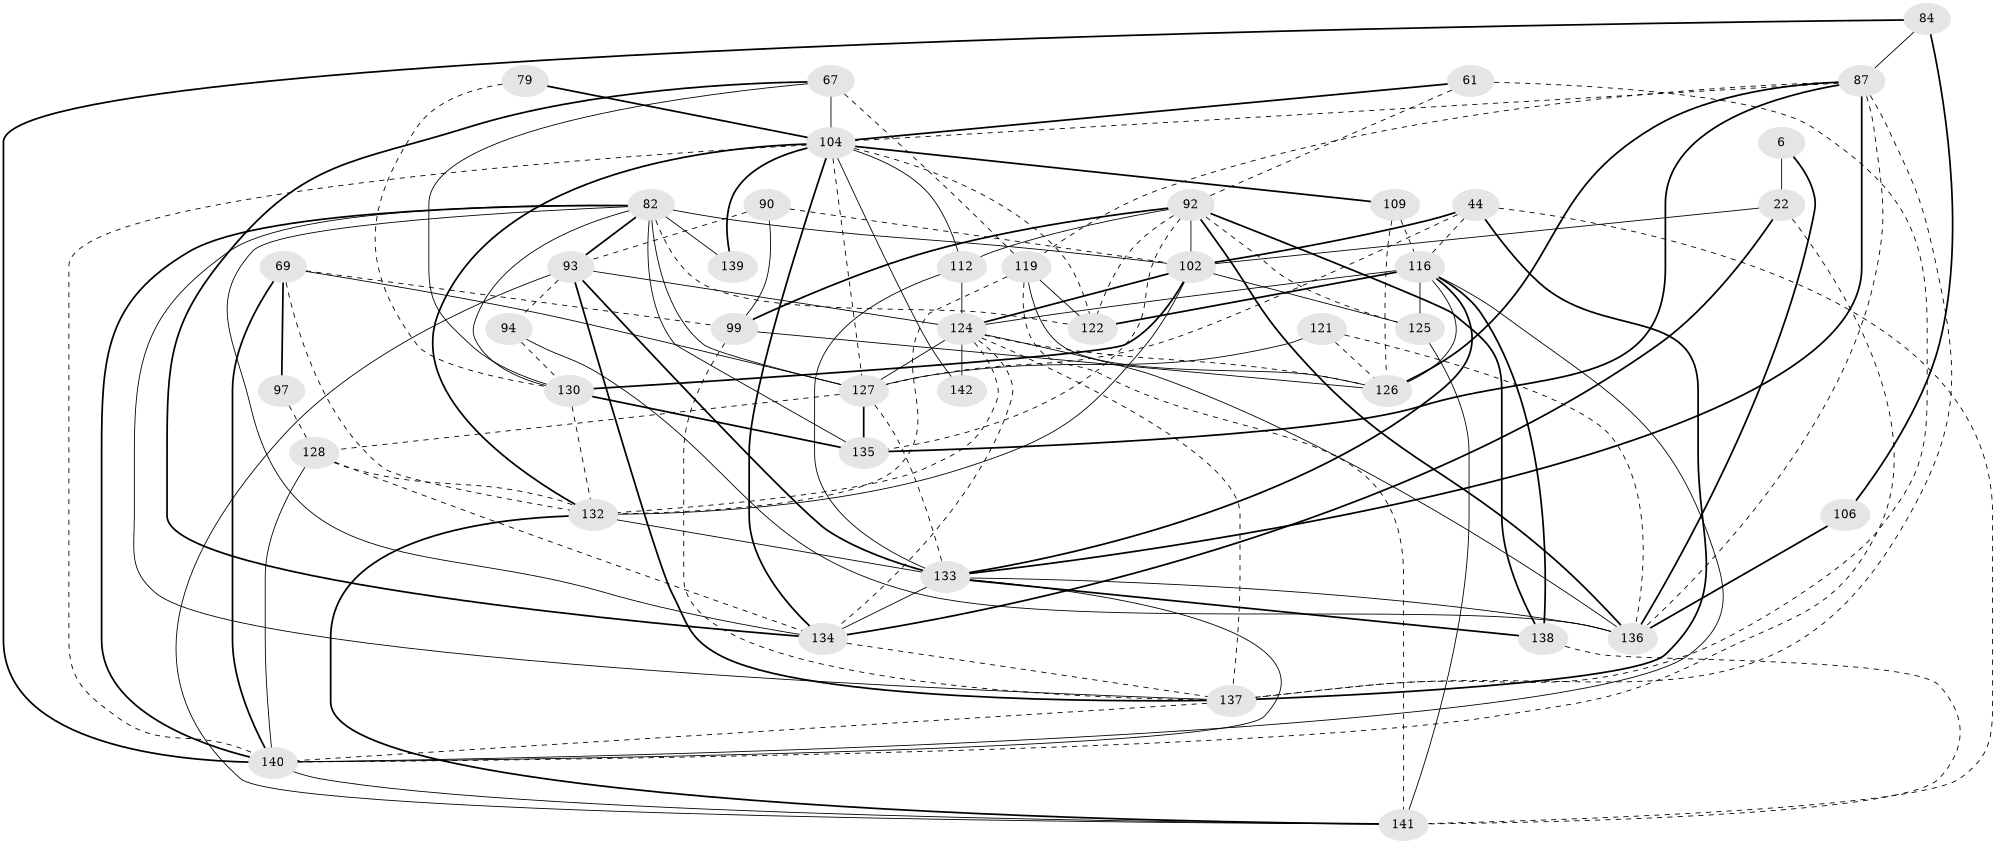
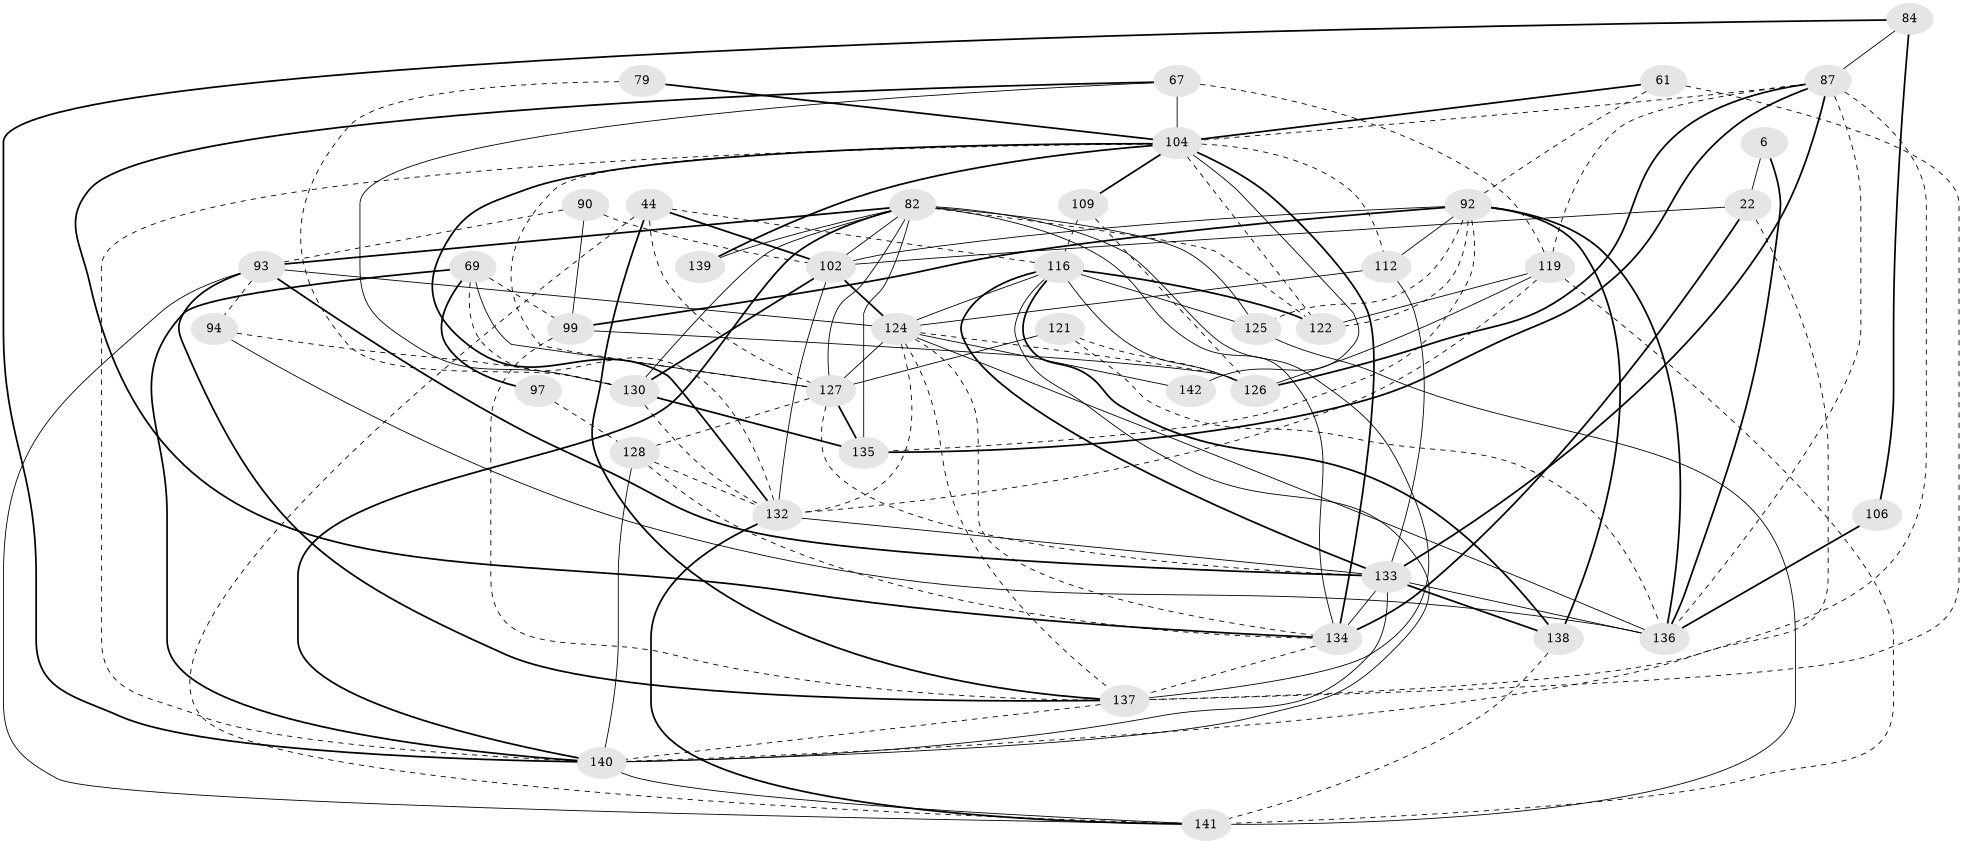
(921, 186) -> (1313, 167)
(1305, 298) -> (1181, 249)
